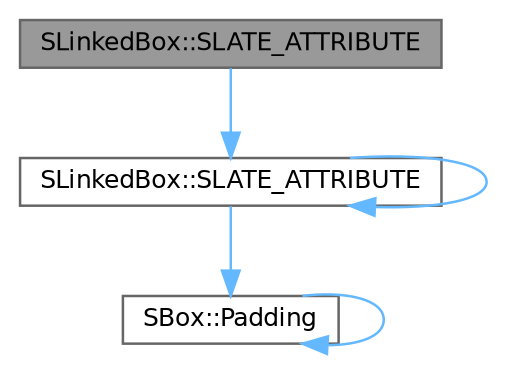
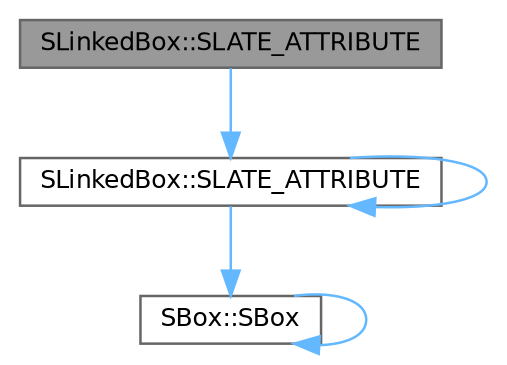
(231, 320) -> (231, 320)
